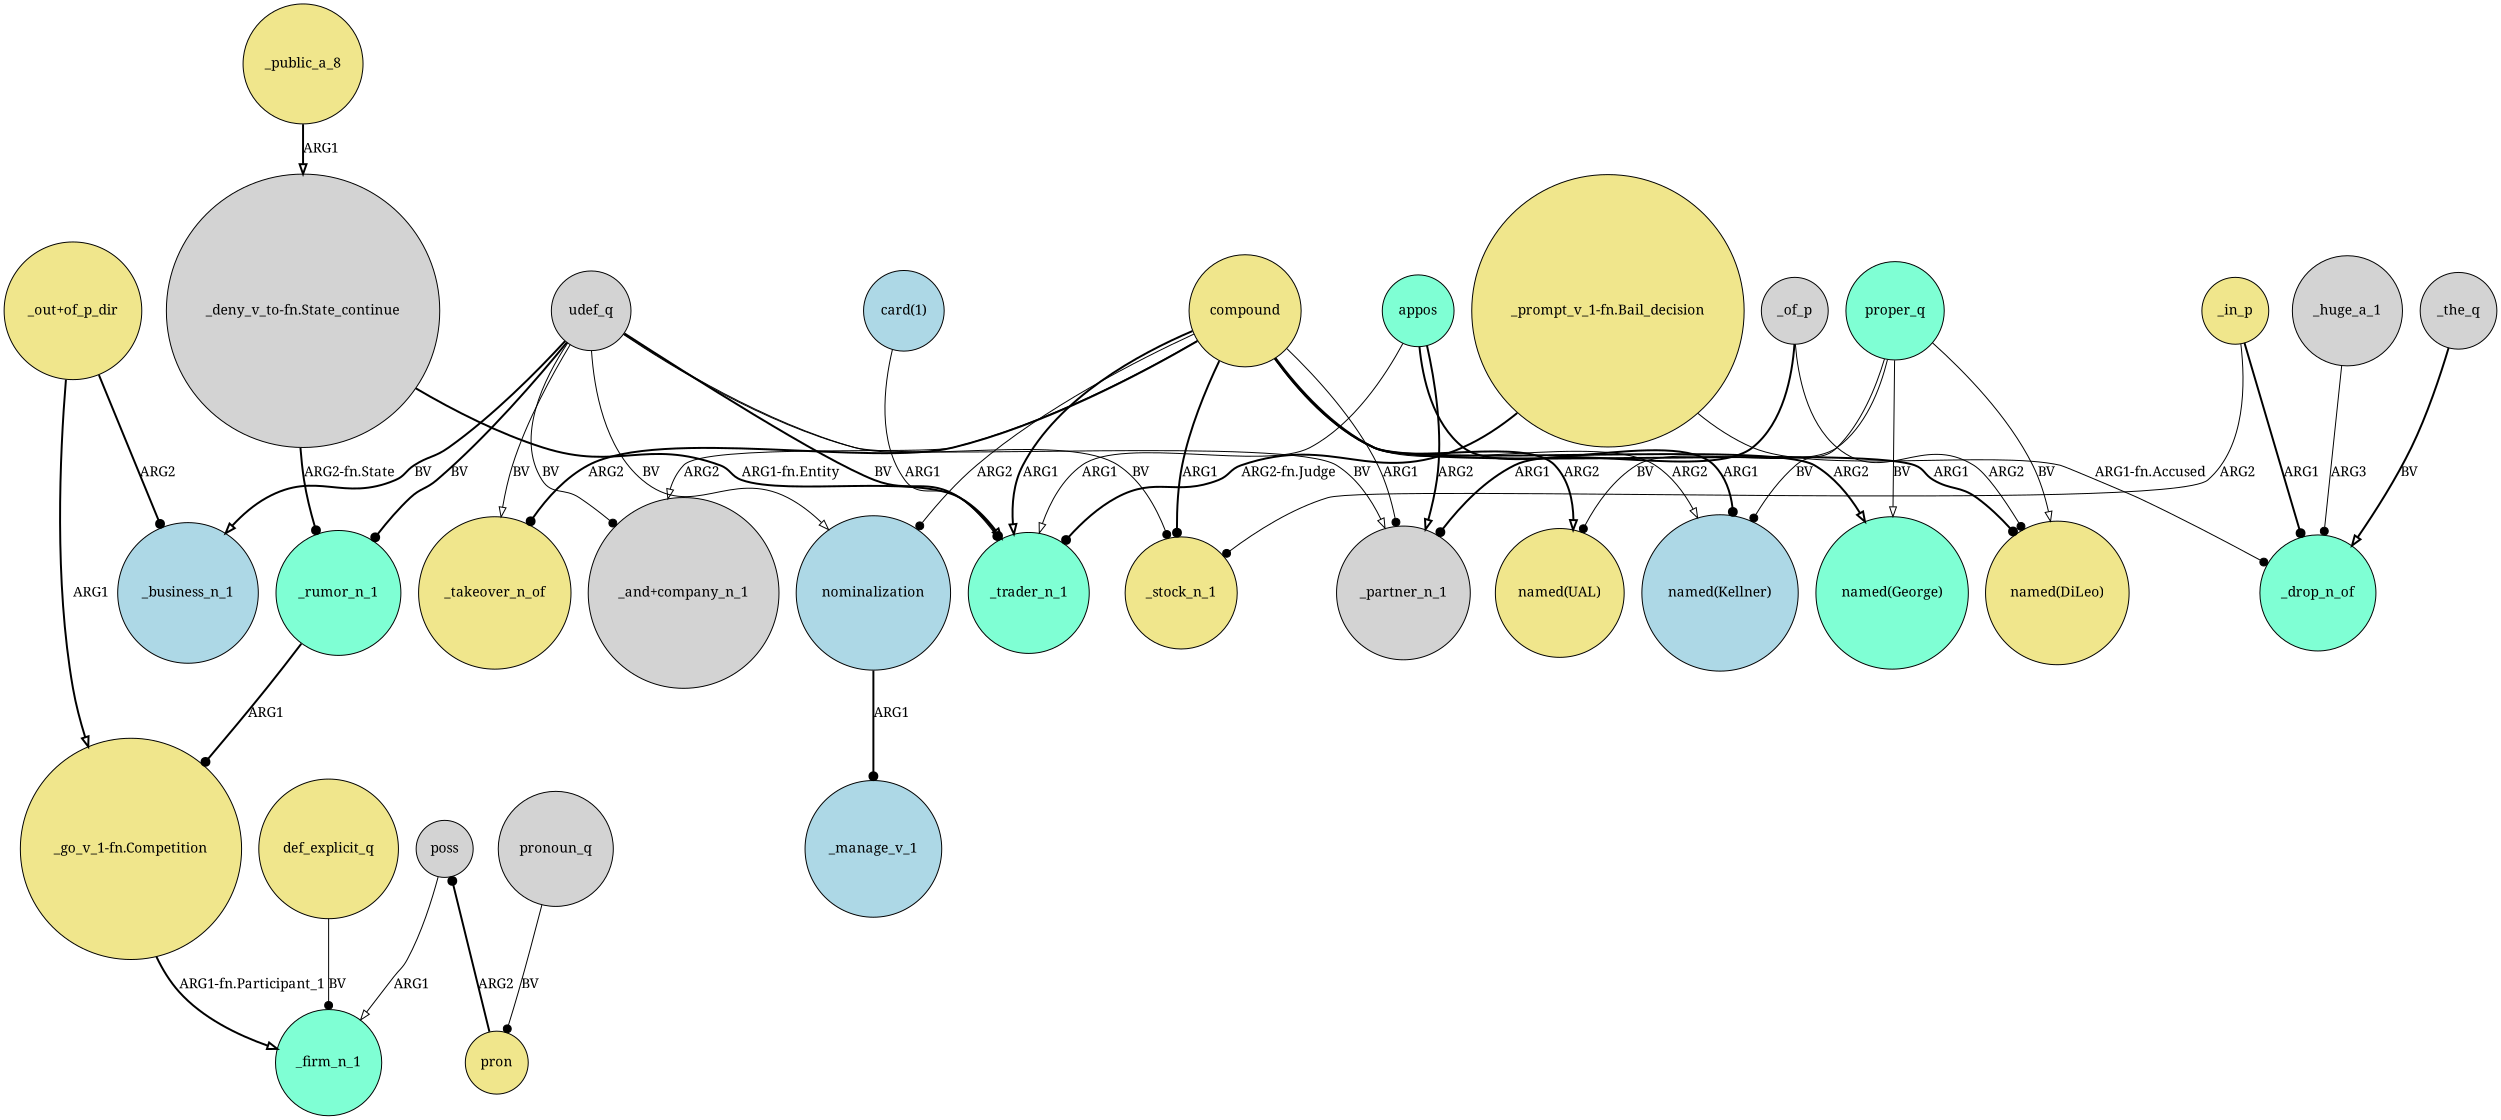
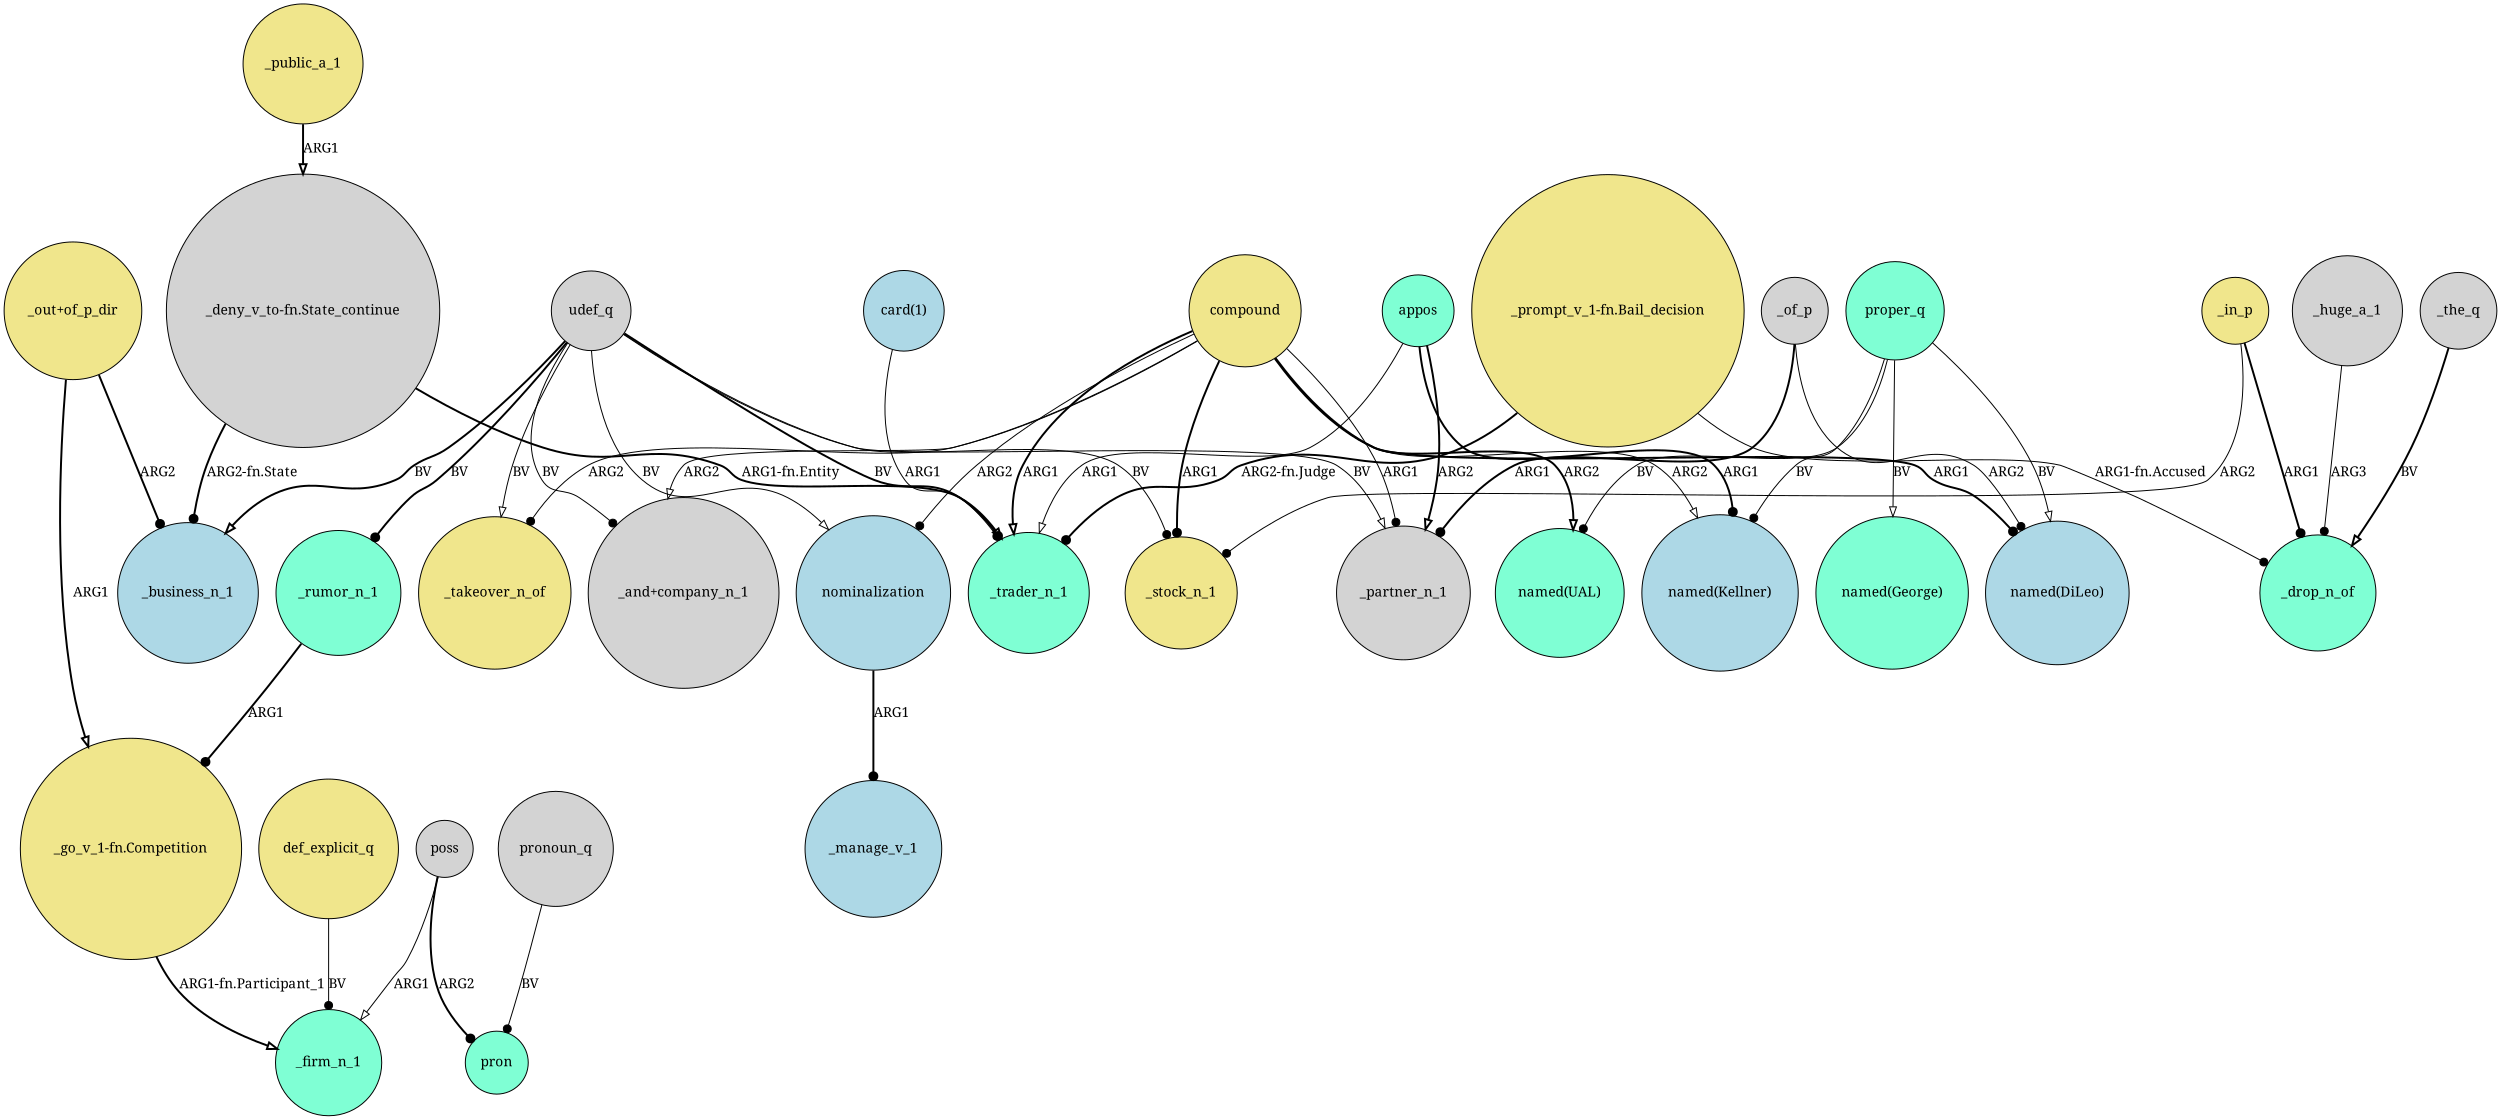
(303, 64) -> (303, 64)
(723, 448) -> (723, 448)
(1560, 455) -> none
(306, 493) -> (206, 468)
(1560, 593) -> (1560, 593)
(2057, 593) -> (2057, 593)
(471, 958) -> (432, 961)
(497, 1063) -> (497, 1063)
